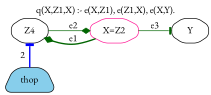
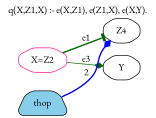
(65, 31) -> none
(153, 31) -> (81, 64)
(74, 44) -> (82, 45)
(30, 57) -> (91, 78)
